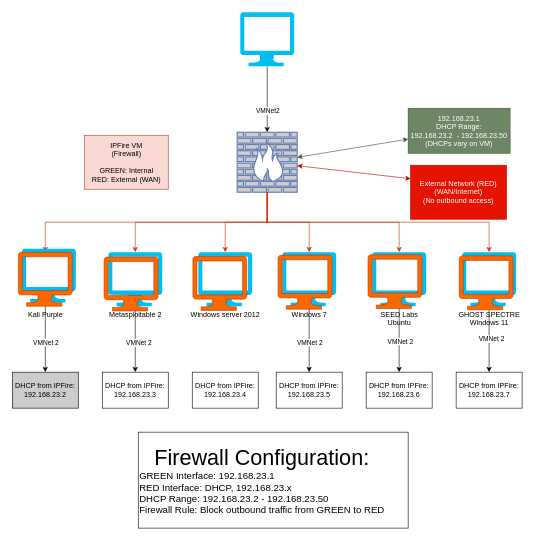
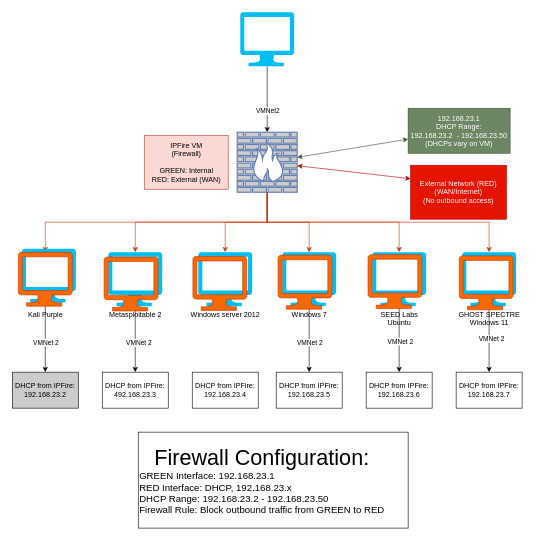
(126, 162) -> (186, 162)
(135, 390) -> (135, 390)
